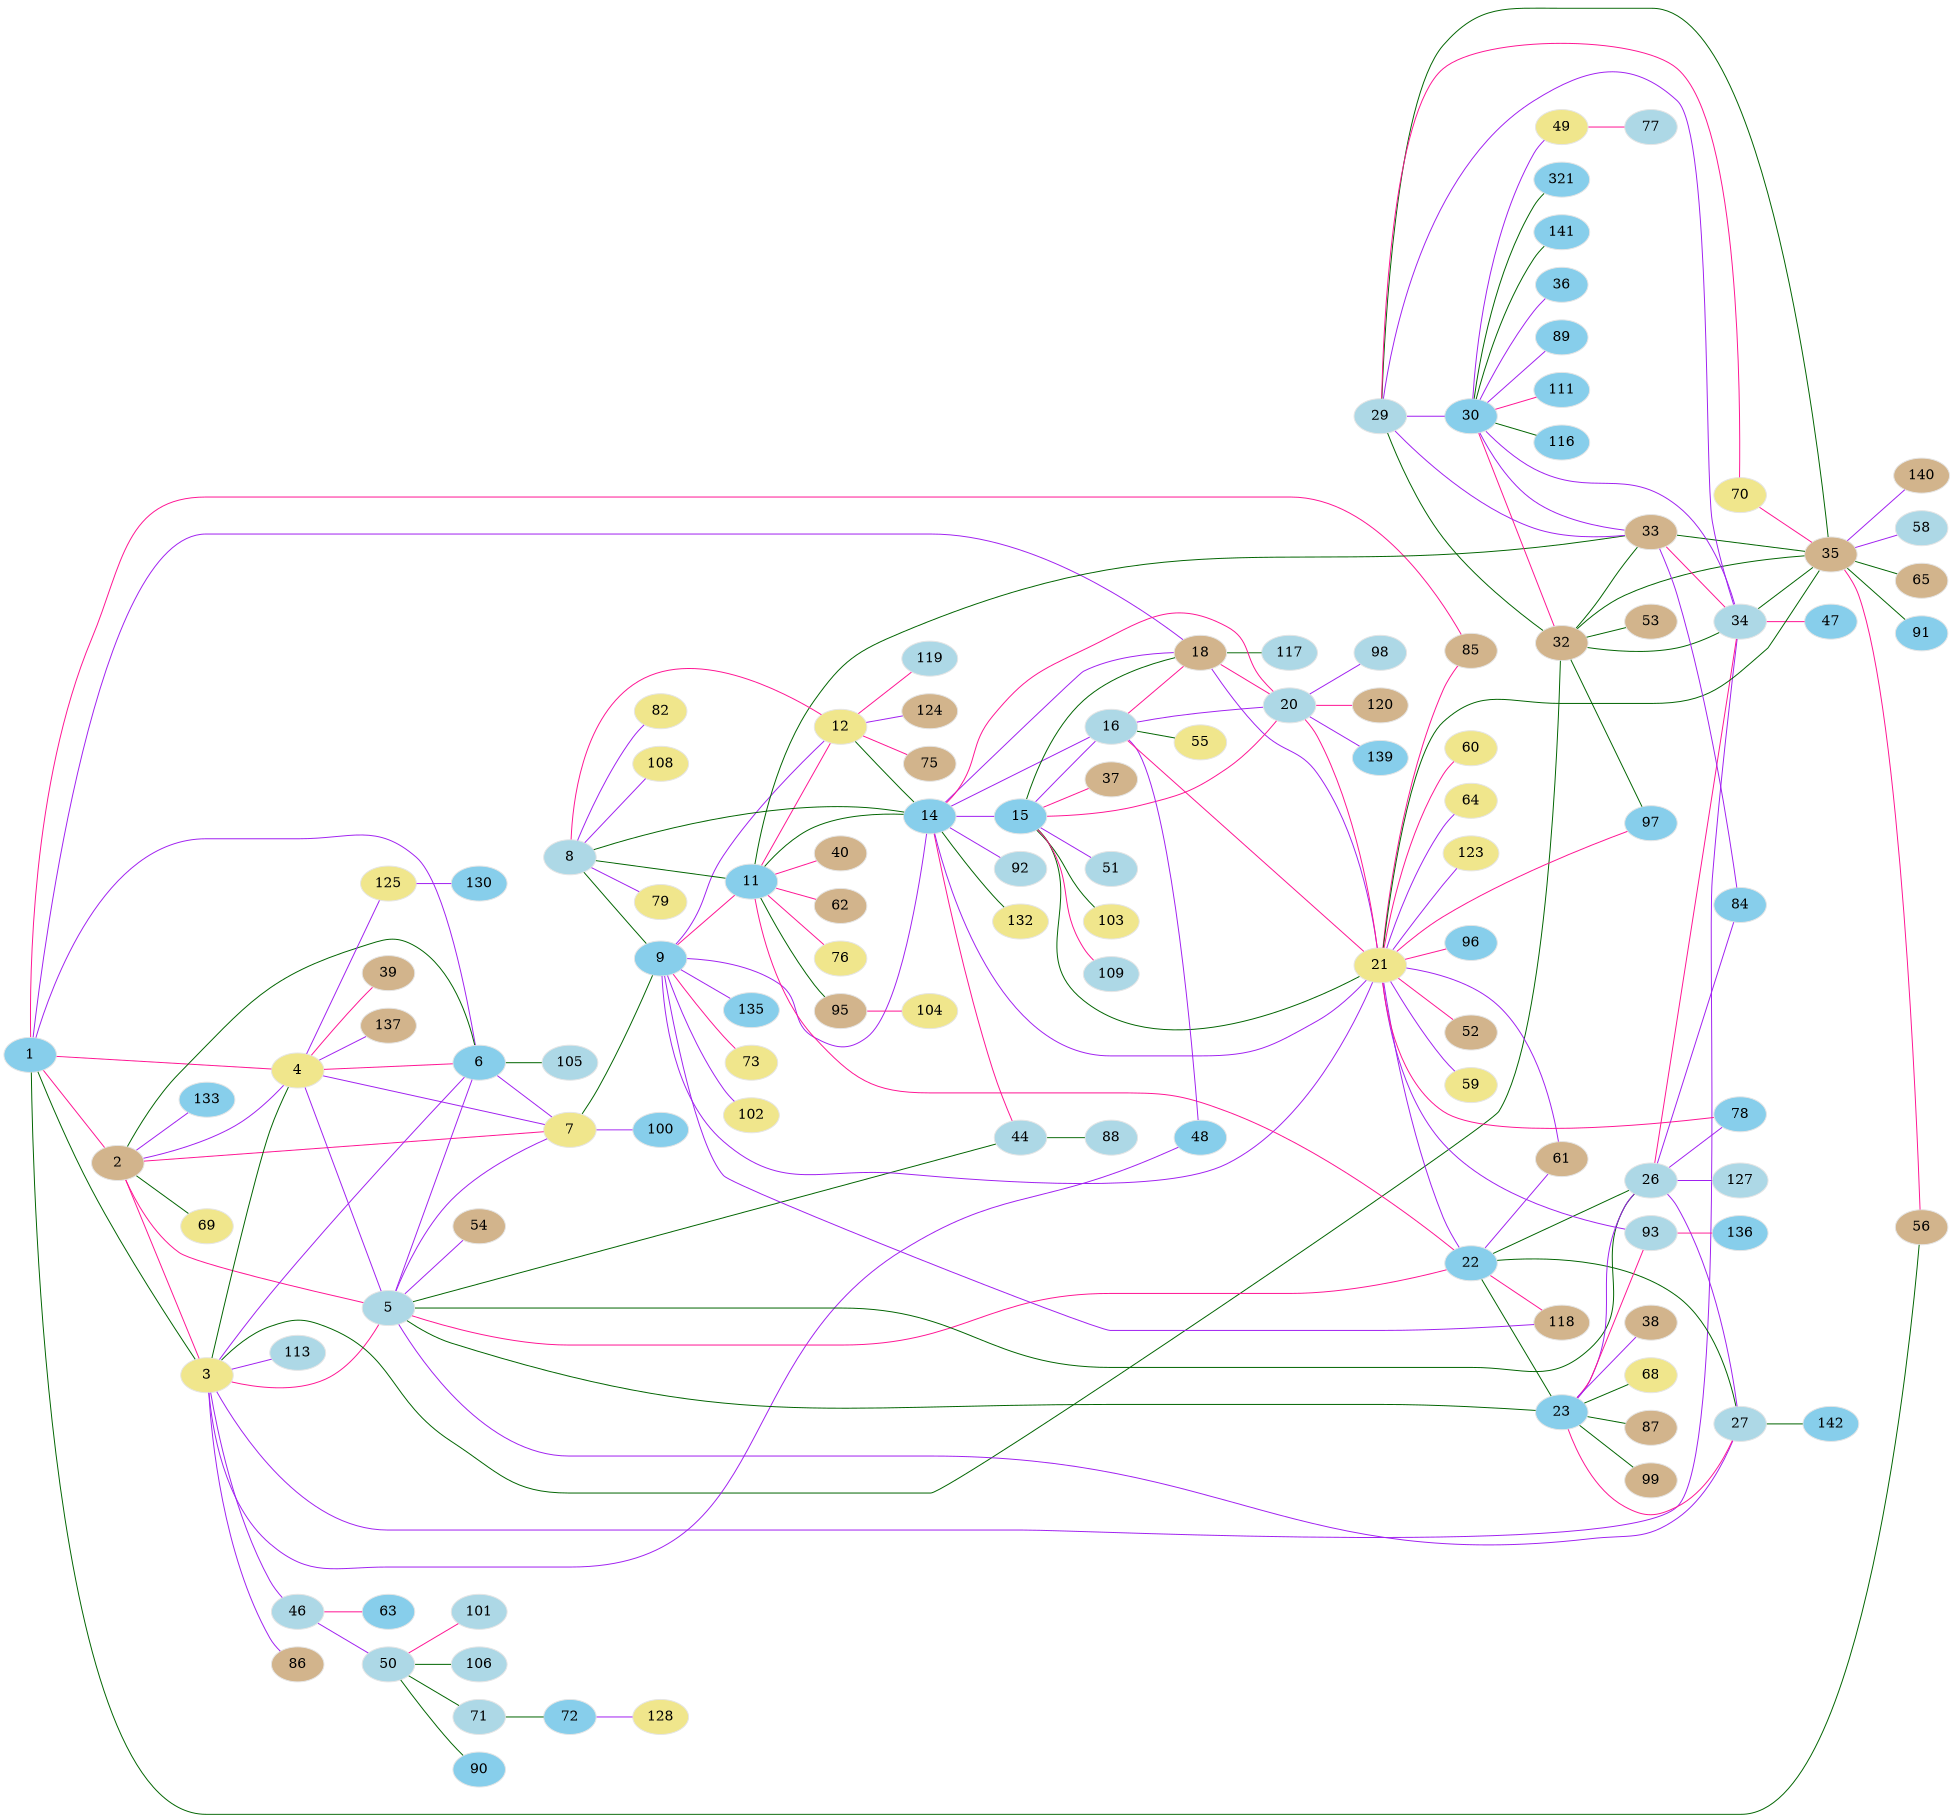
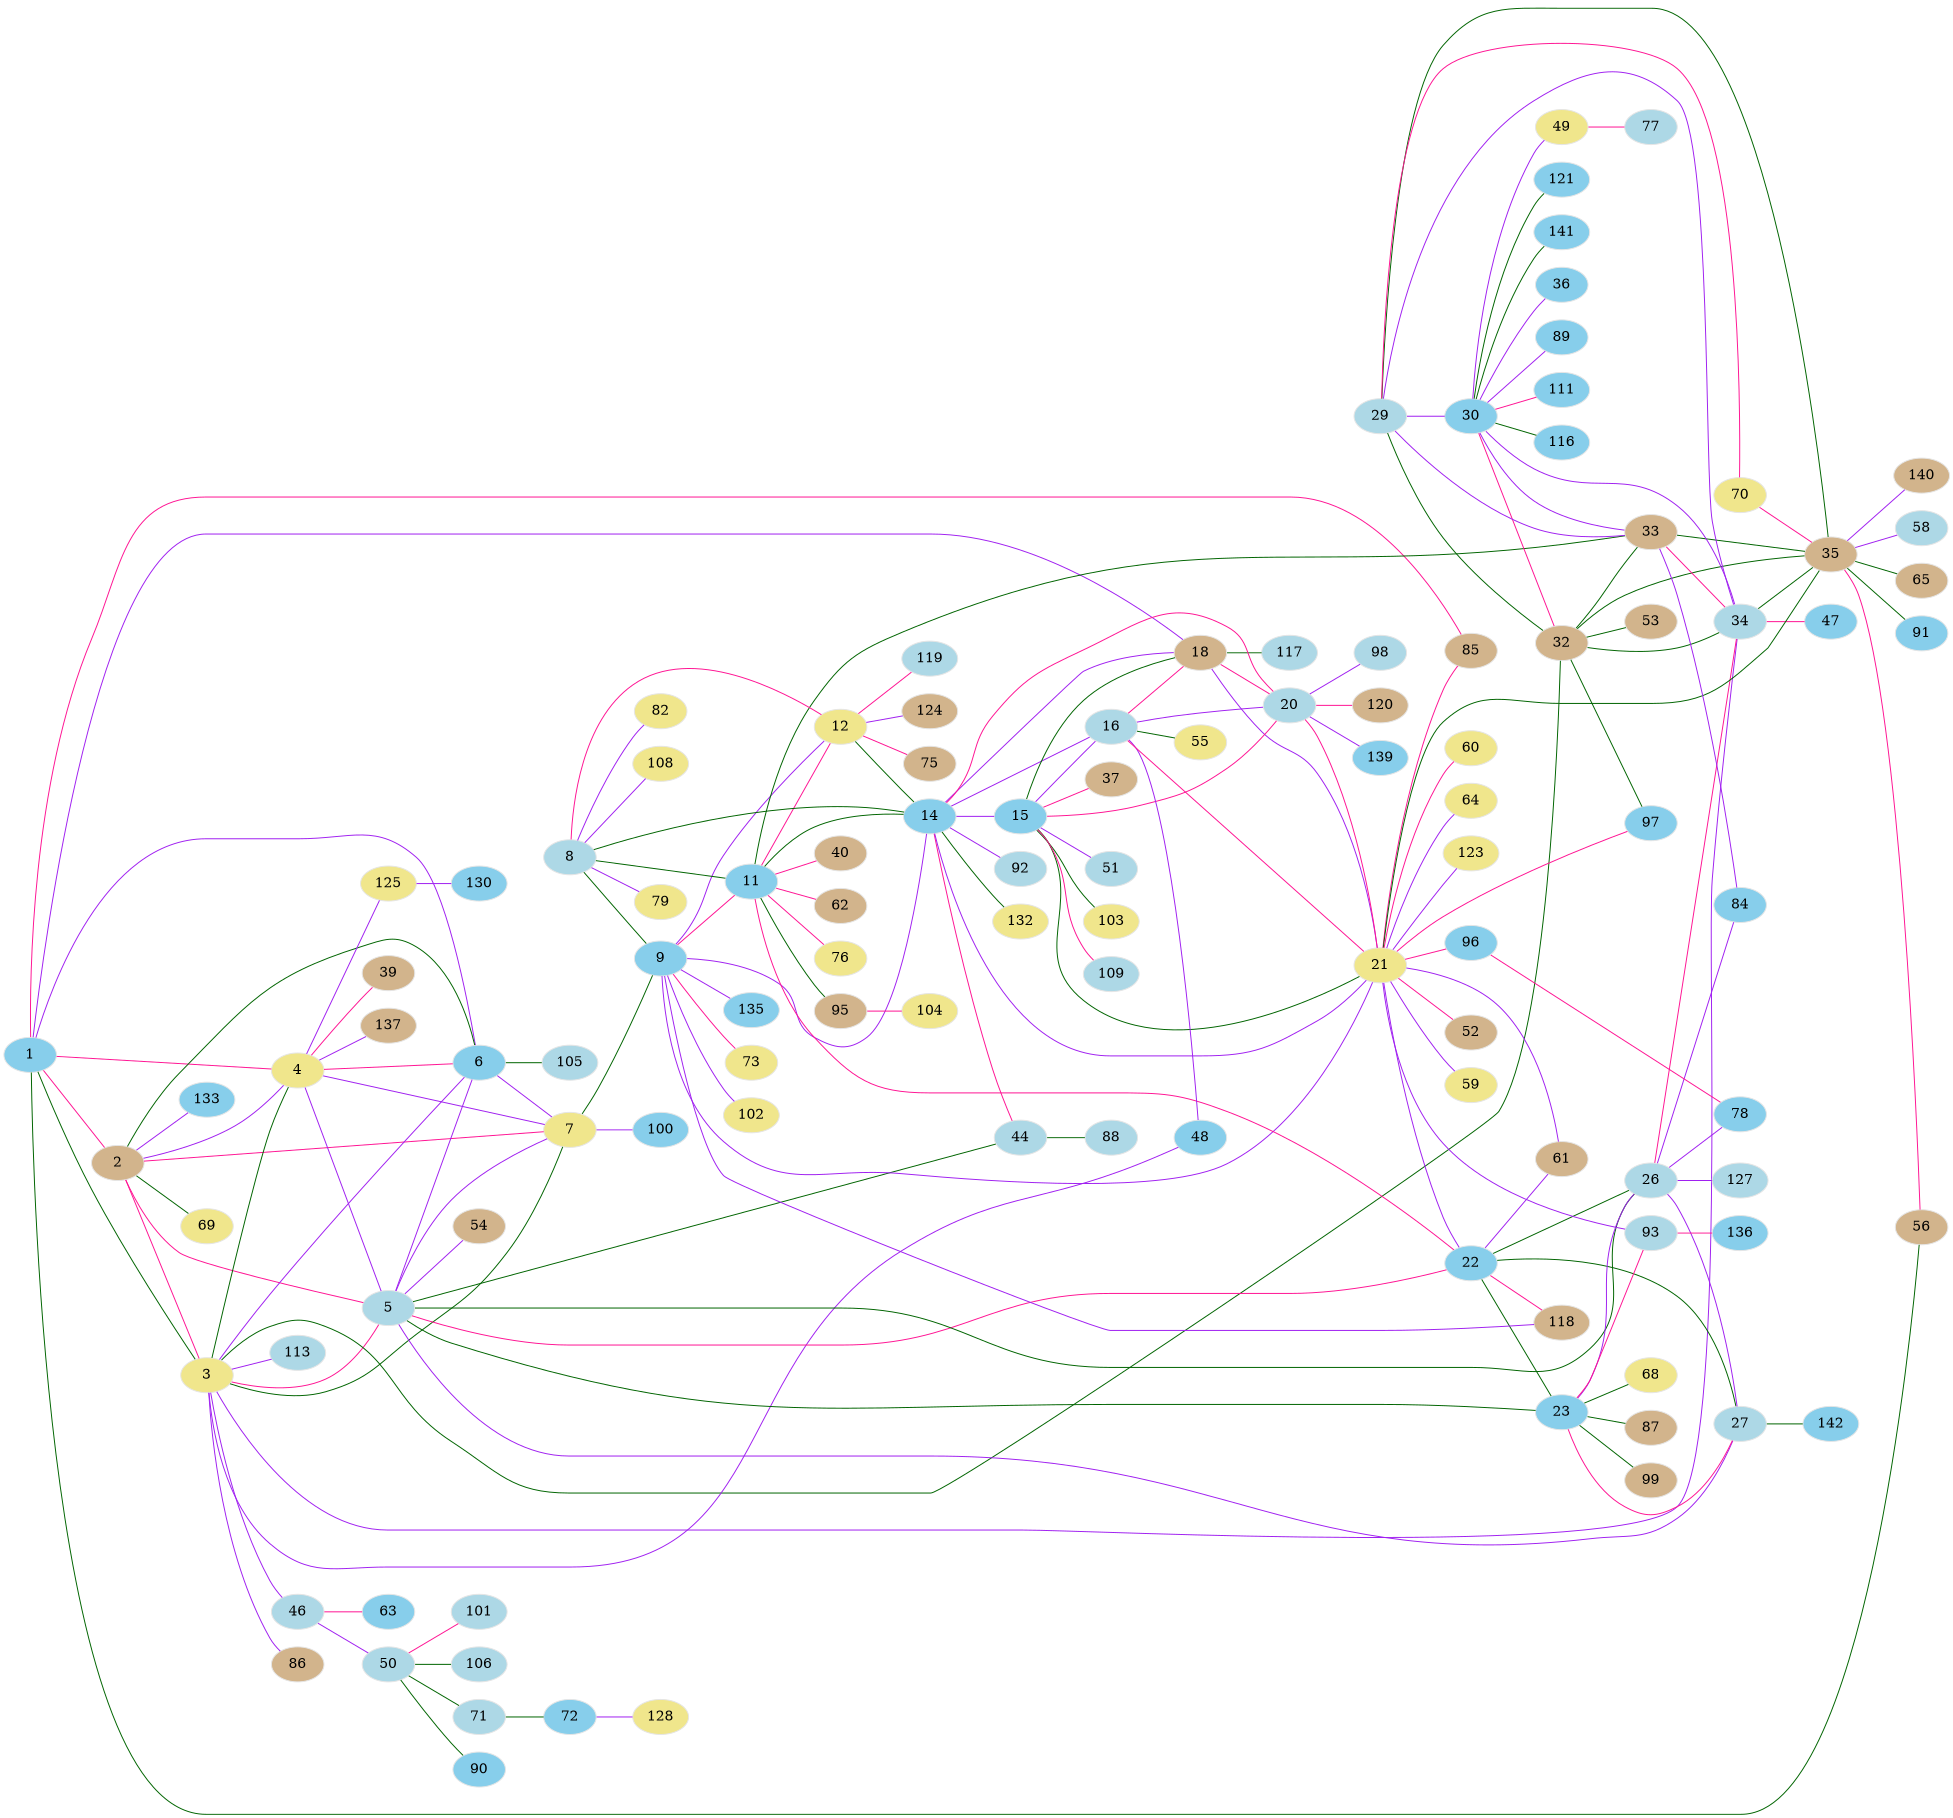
(1562, 180) -> (1562, 180)
(1505, 1126) -> (1606, 1029)
none -> (440, 1317)
(1651, 1323) -> none
